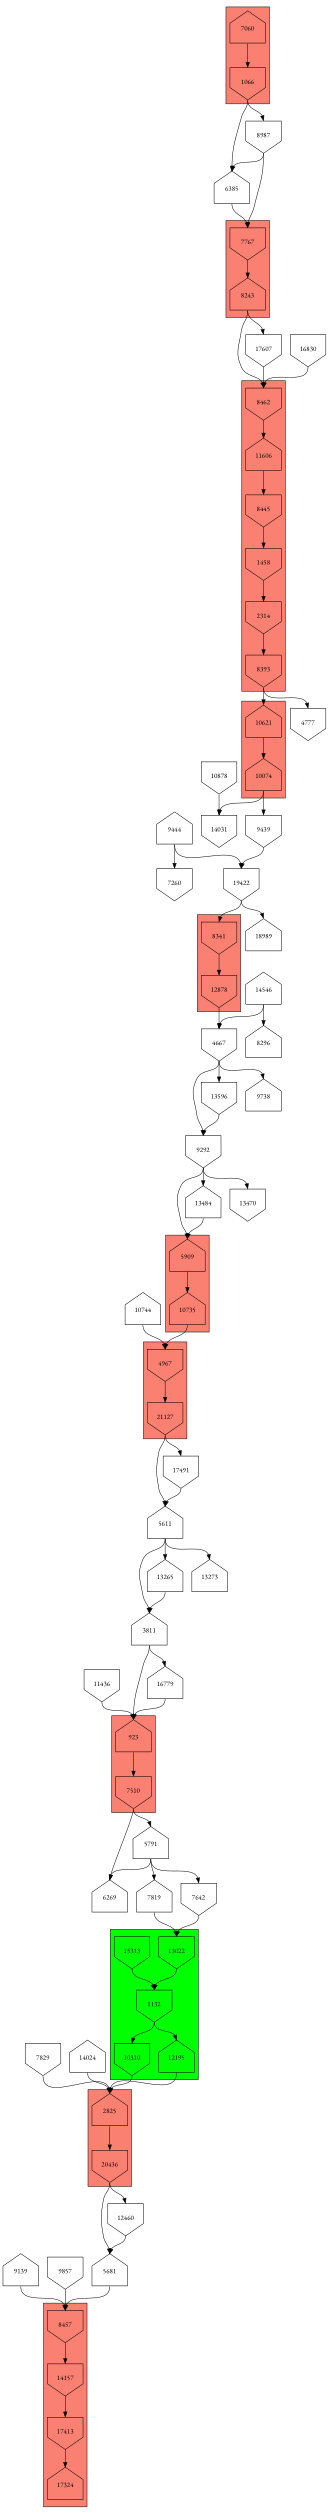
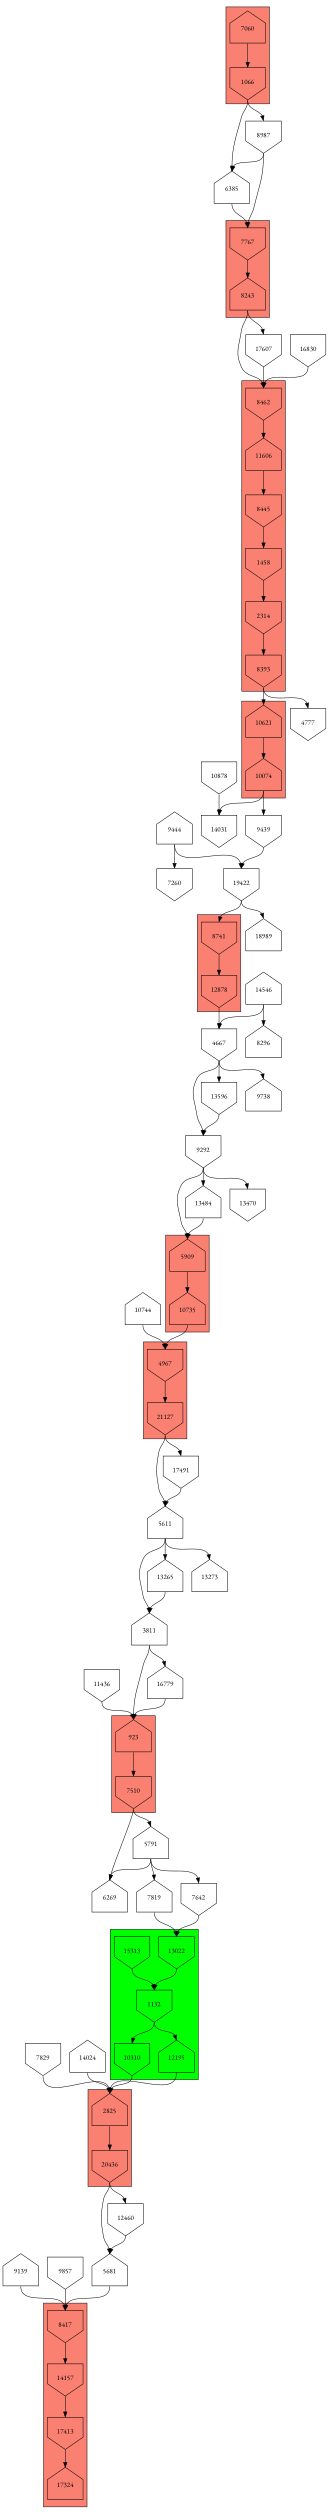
(219, 936) -> (219, 936)
(65, 2325) -> (65, 2325)
